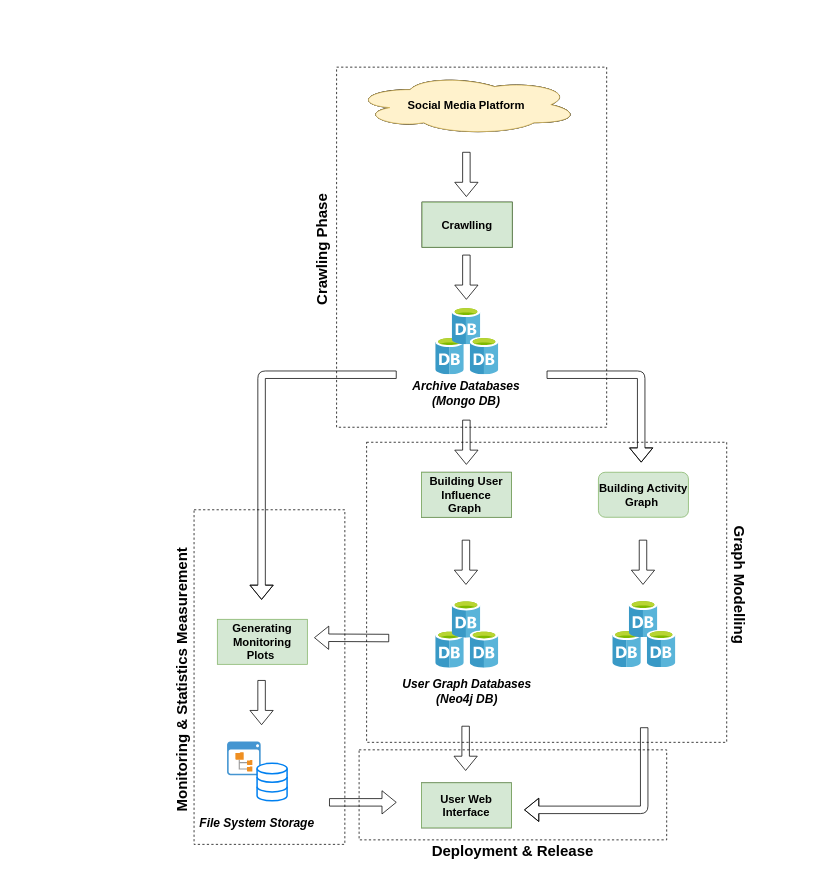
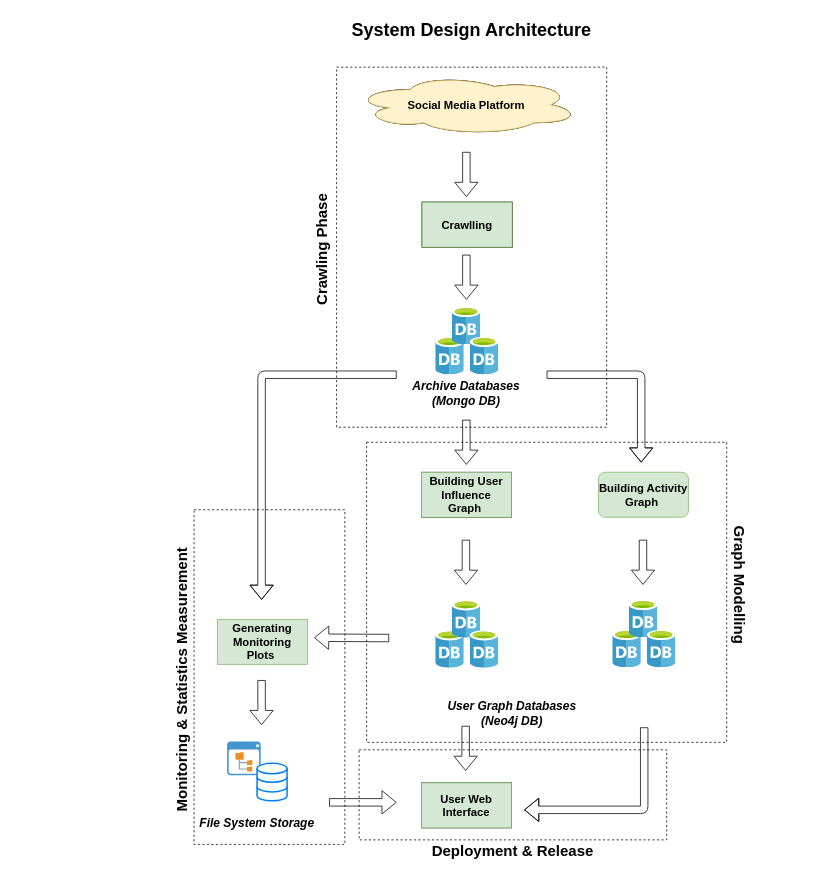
none -> (471, 30)
(467, 691) -> (512, 714)
